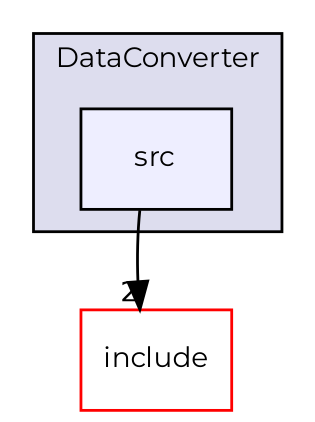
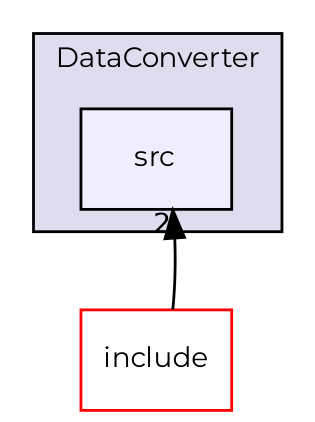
(138, 249) -> (175, 274)
